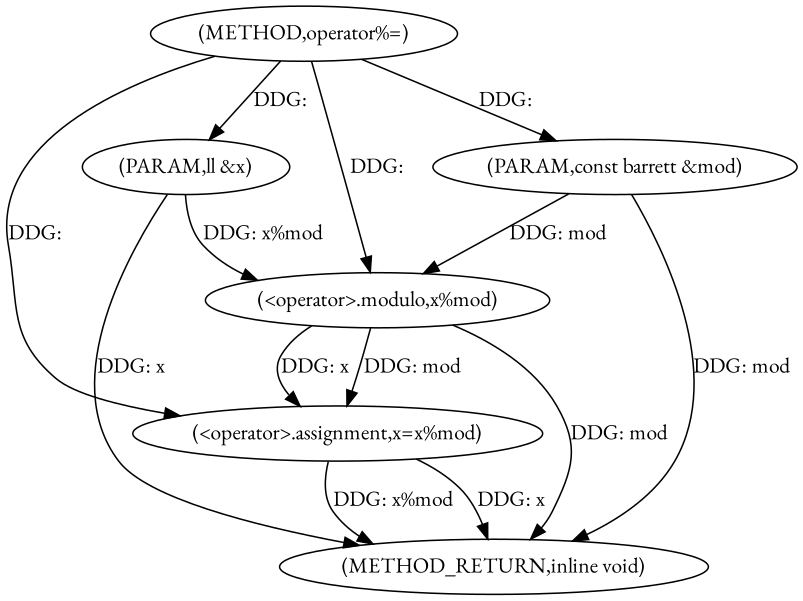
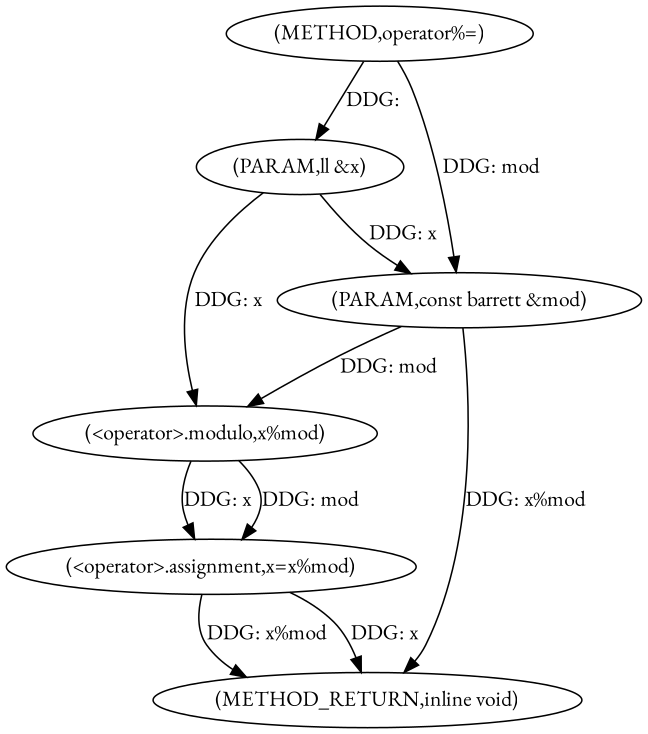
(509, 100) -> (492, 167)
(339, 159) -> none
(8, 223) -> none
(263, 234) -> (229, 300)
(742, 367) -> (526, 500)
(556, 405) -> none
(108, 441) -> (356, 233)
